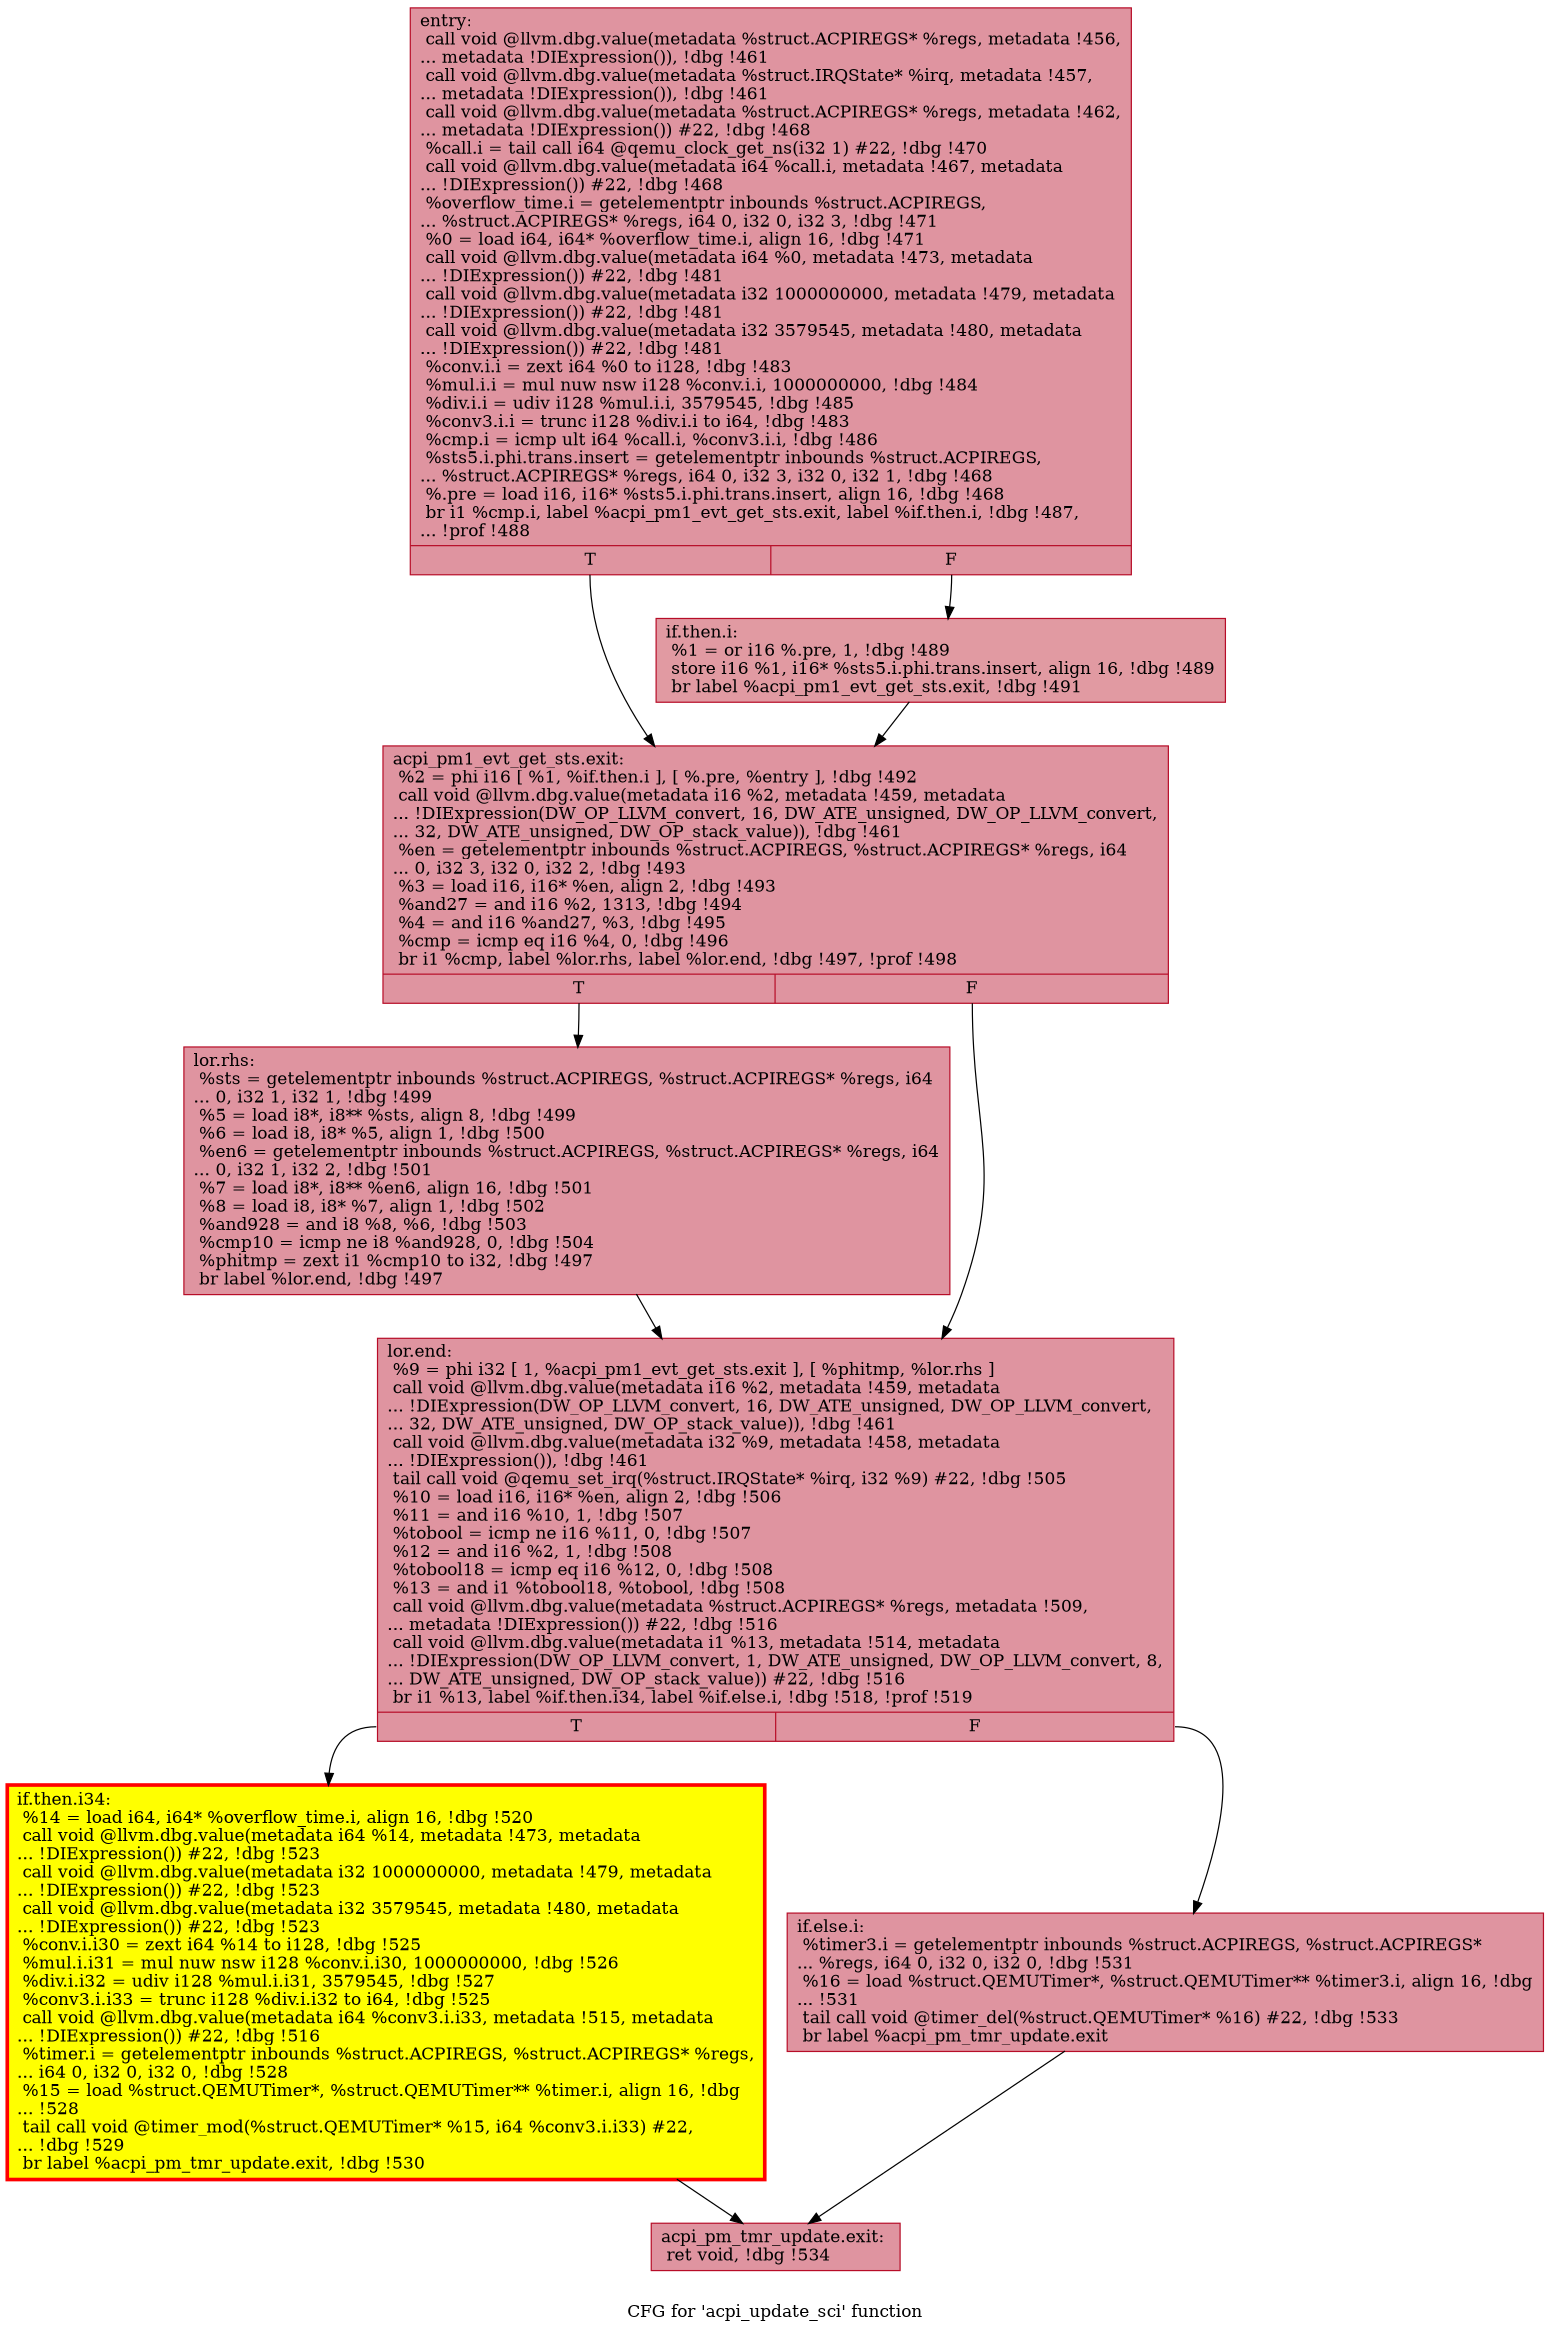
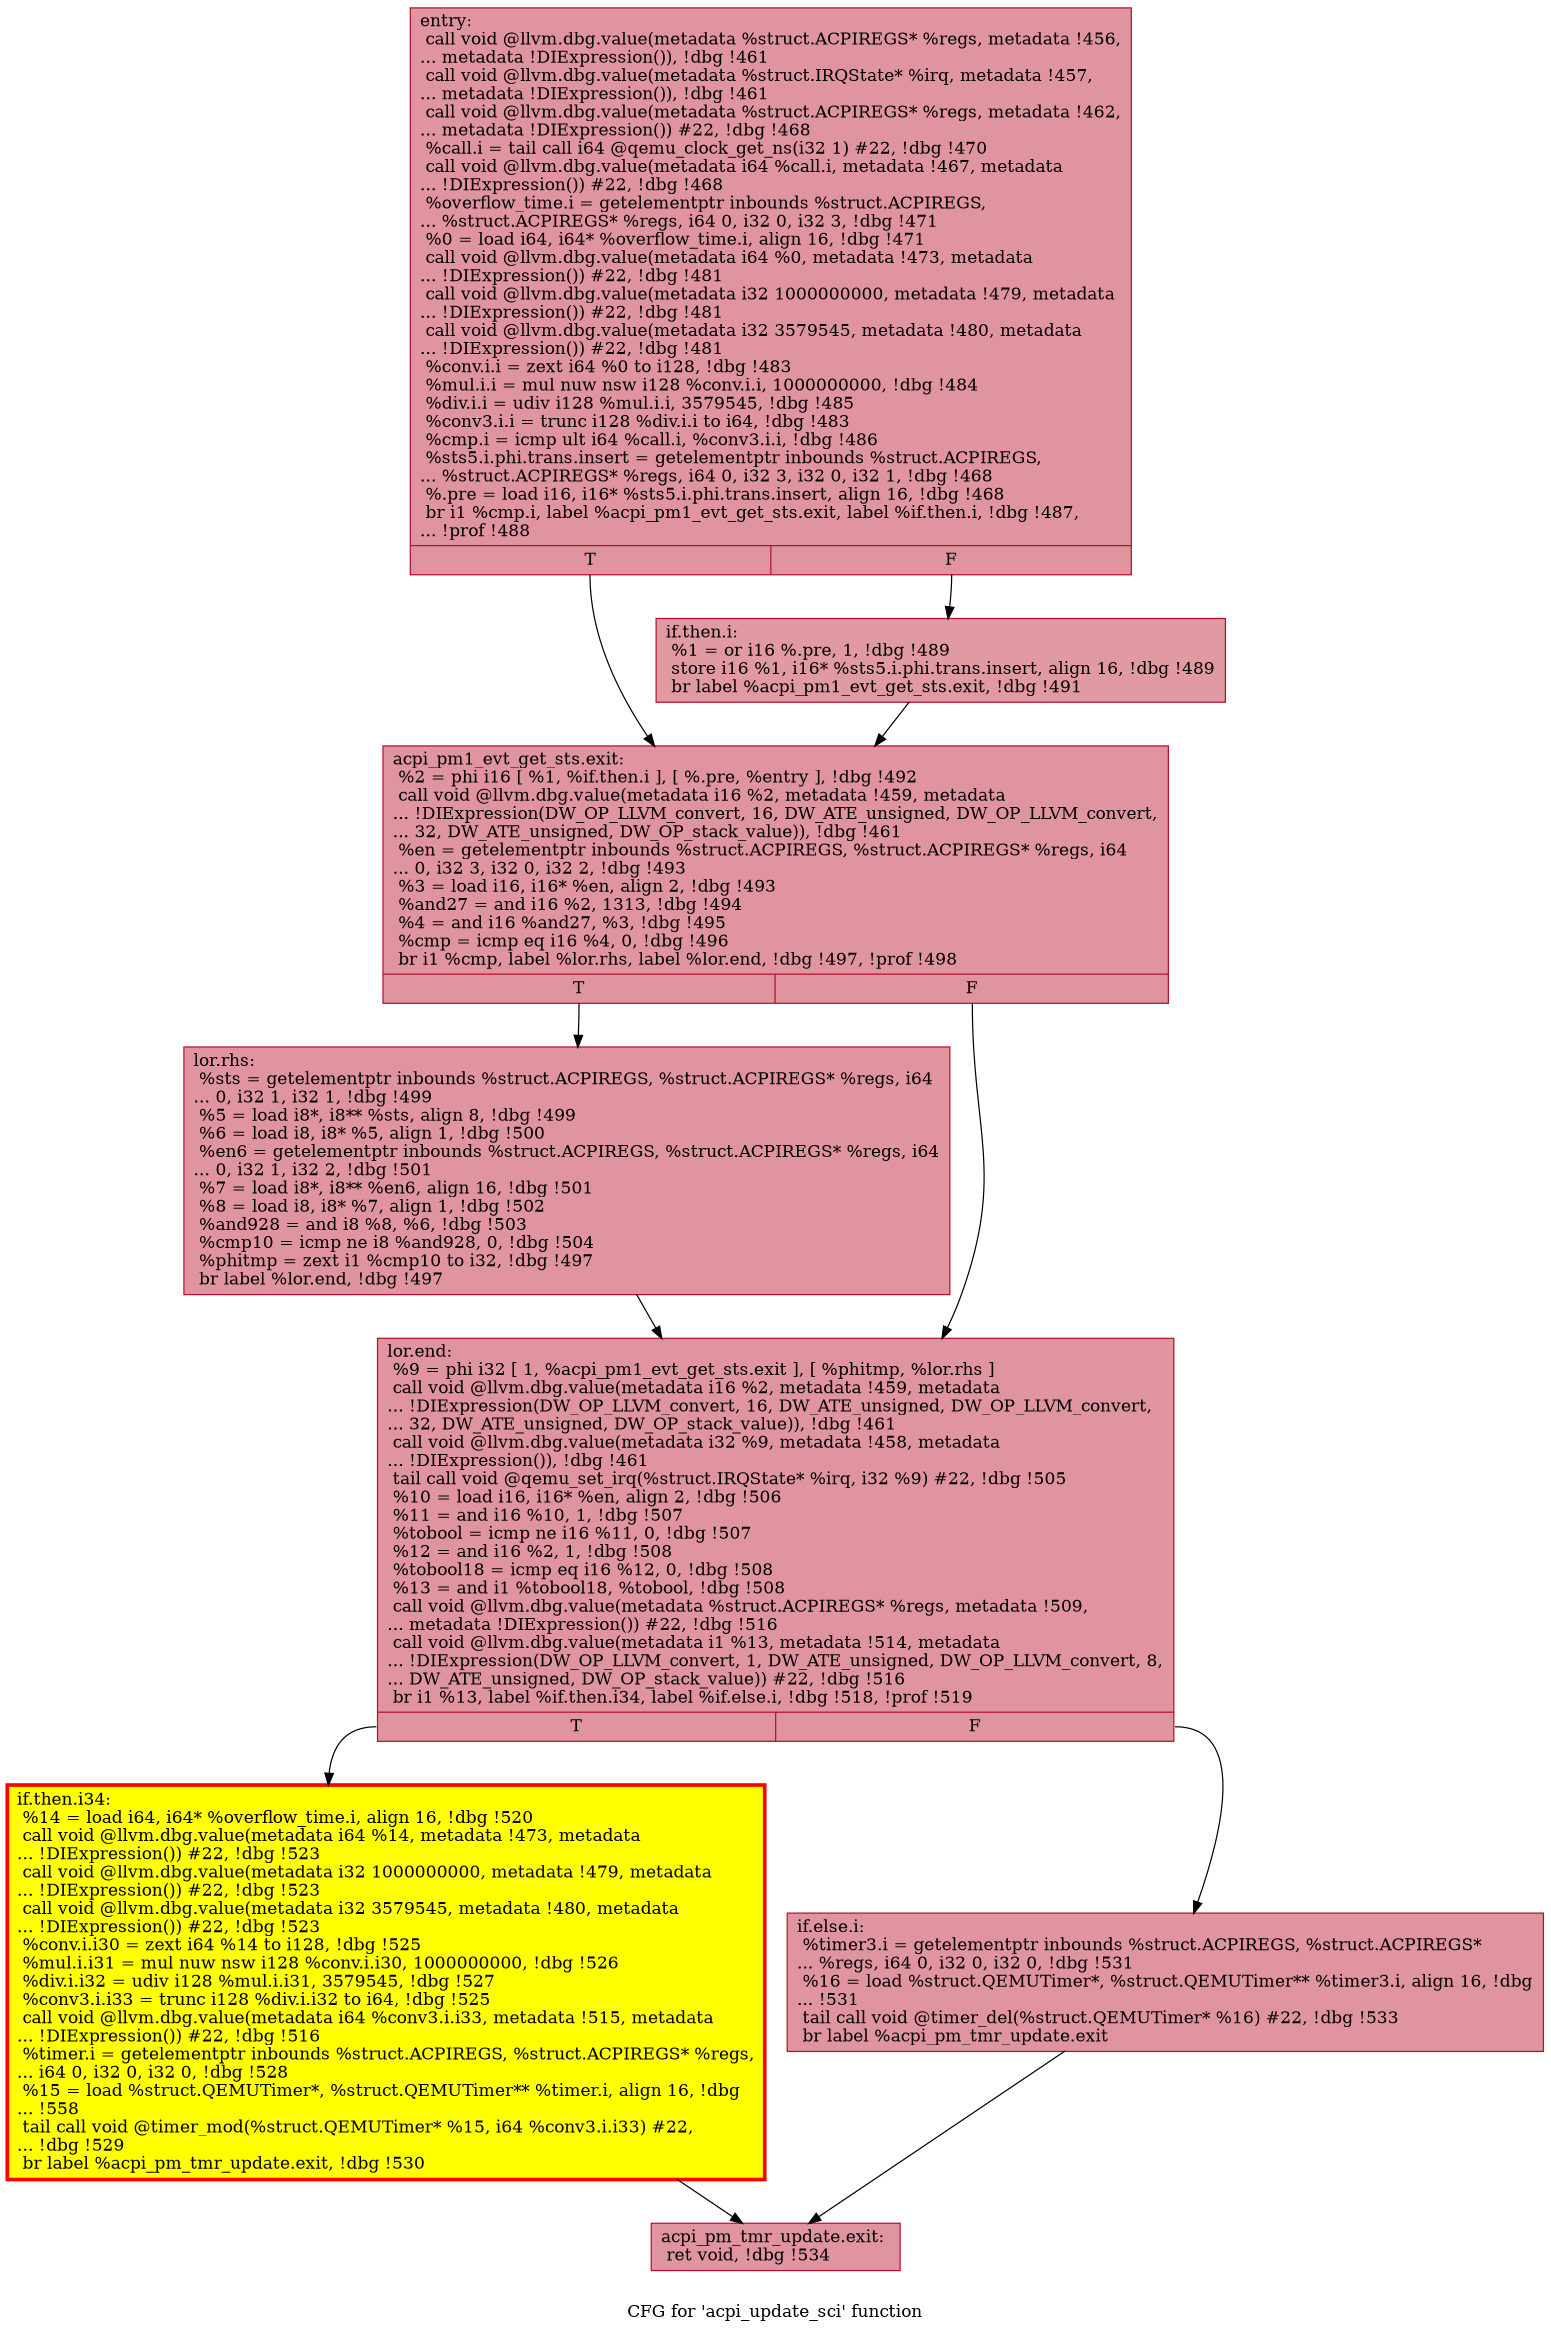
(49, 2109) -> (49, 2109)
